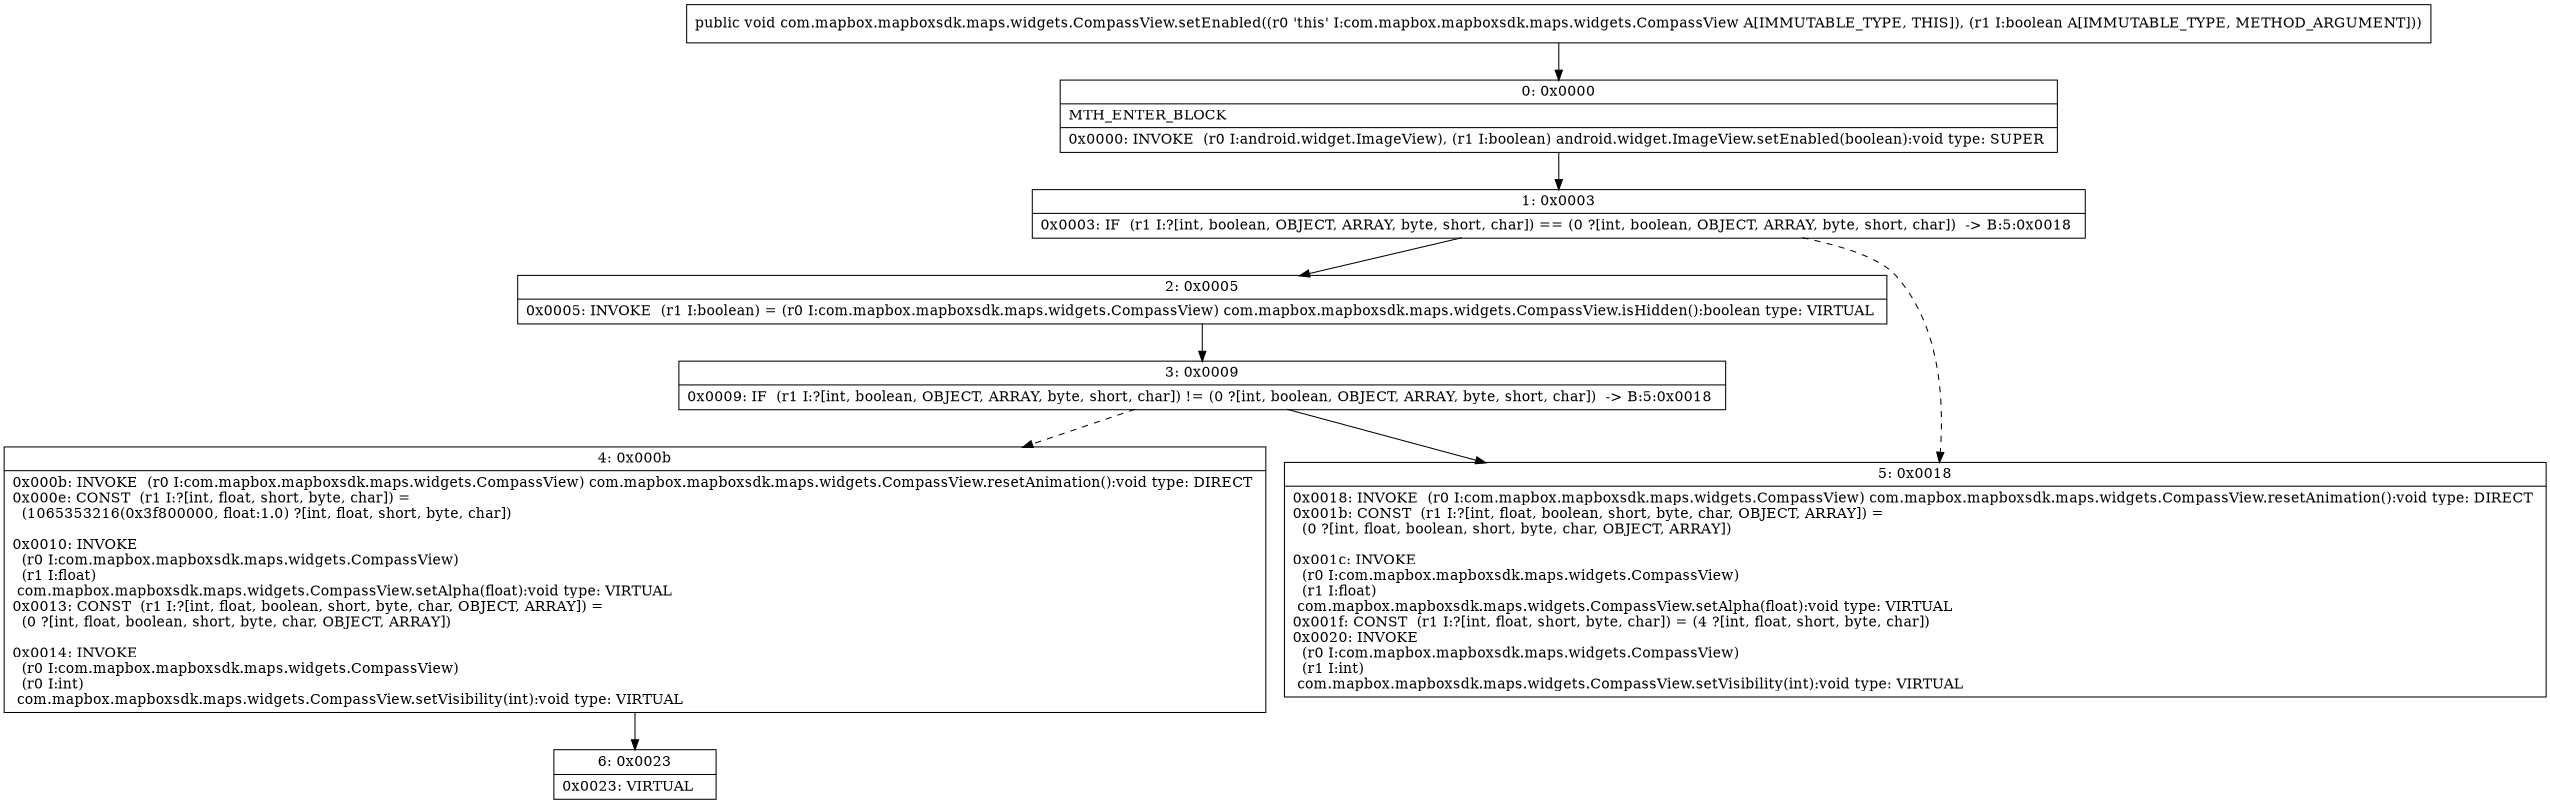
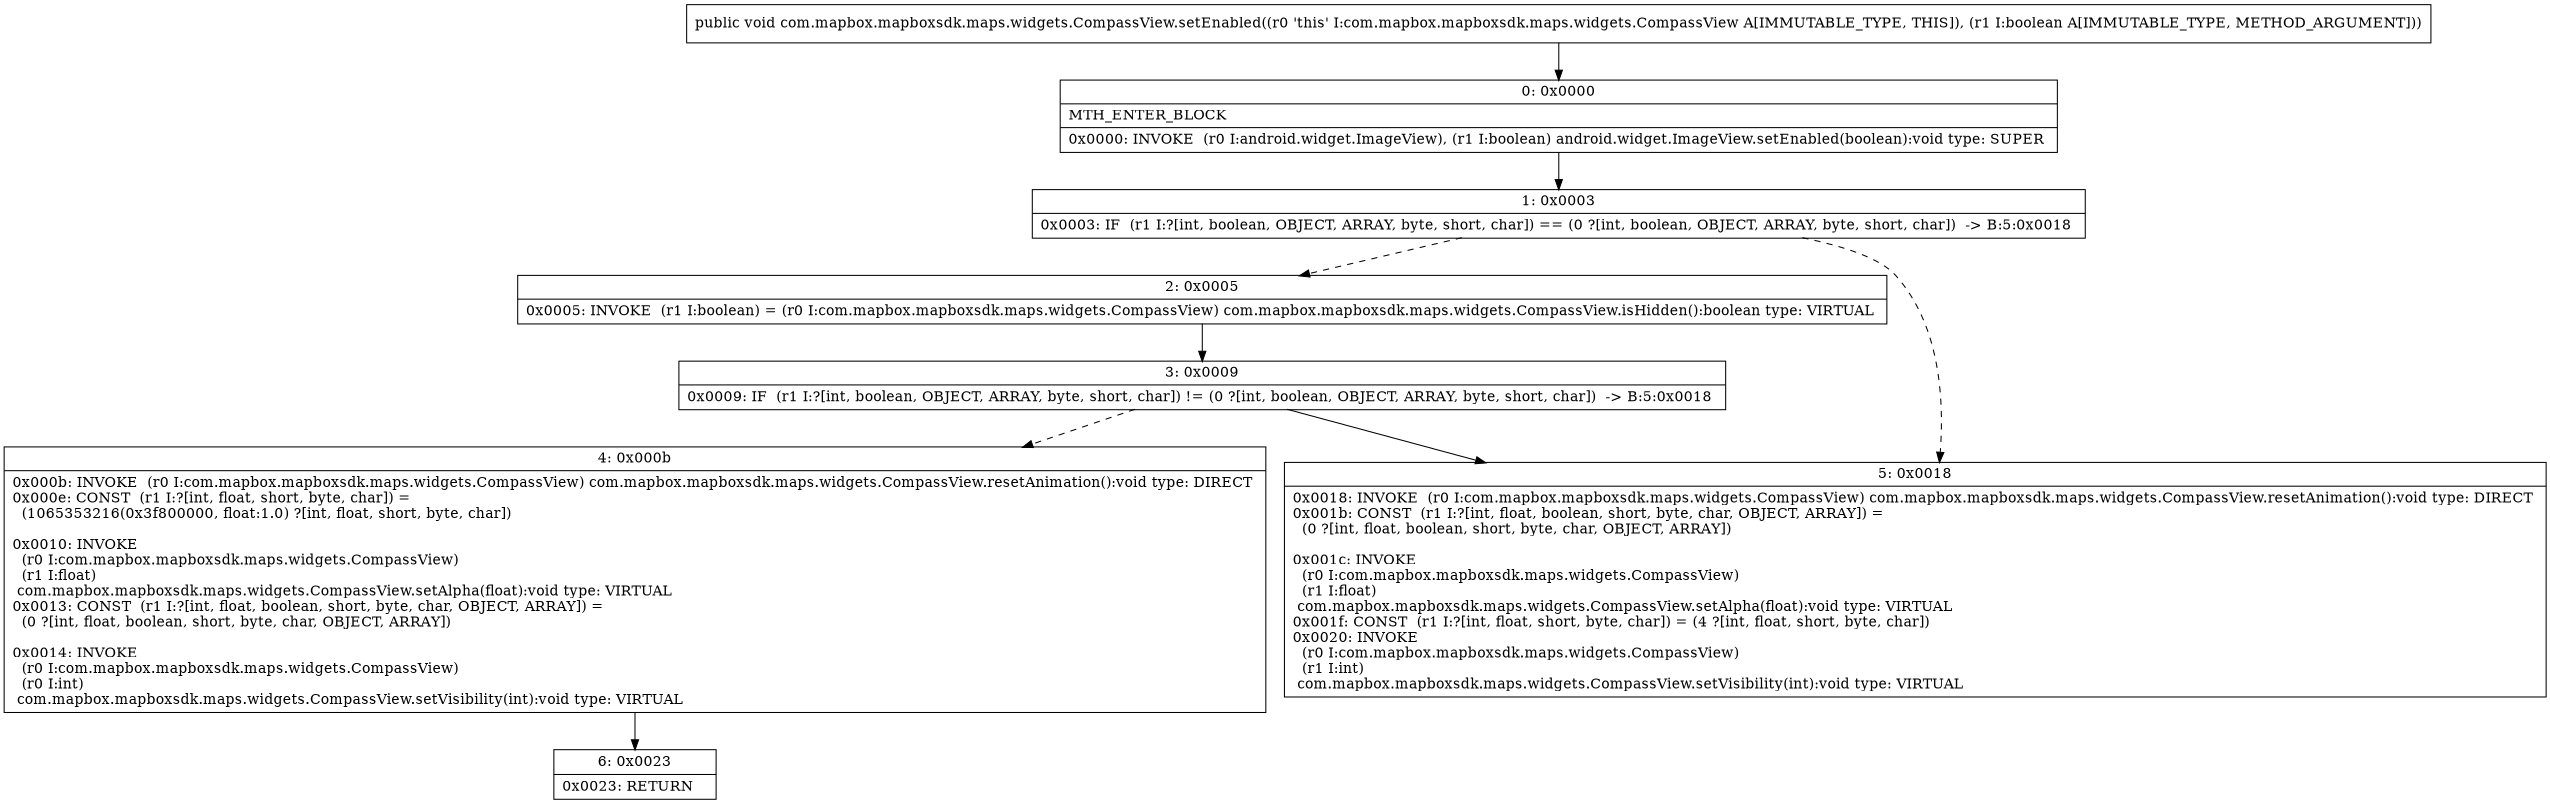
(1386, 256) -> (1386, 256)
(635, 786) -> (635, 786)
